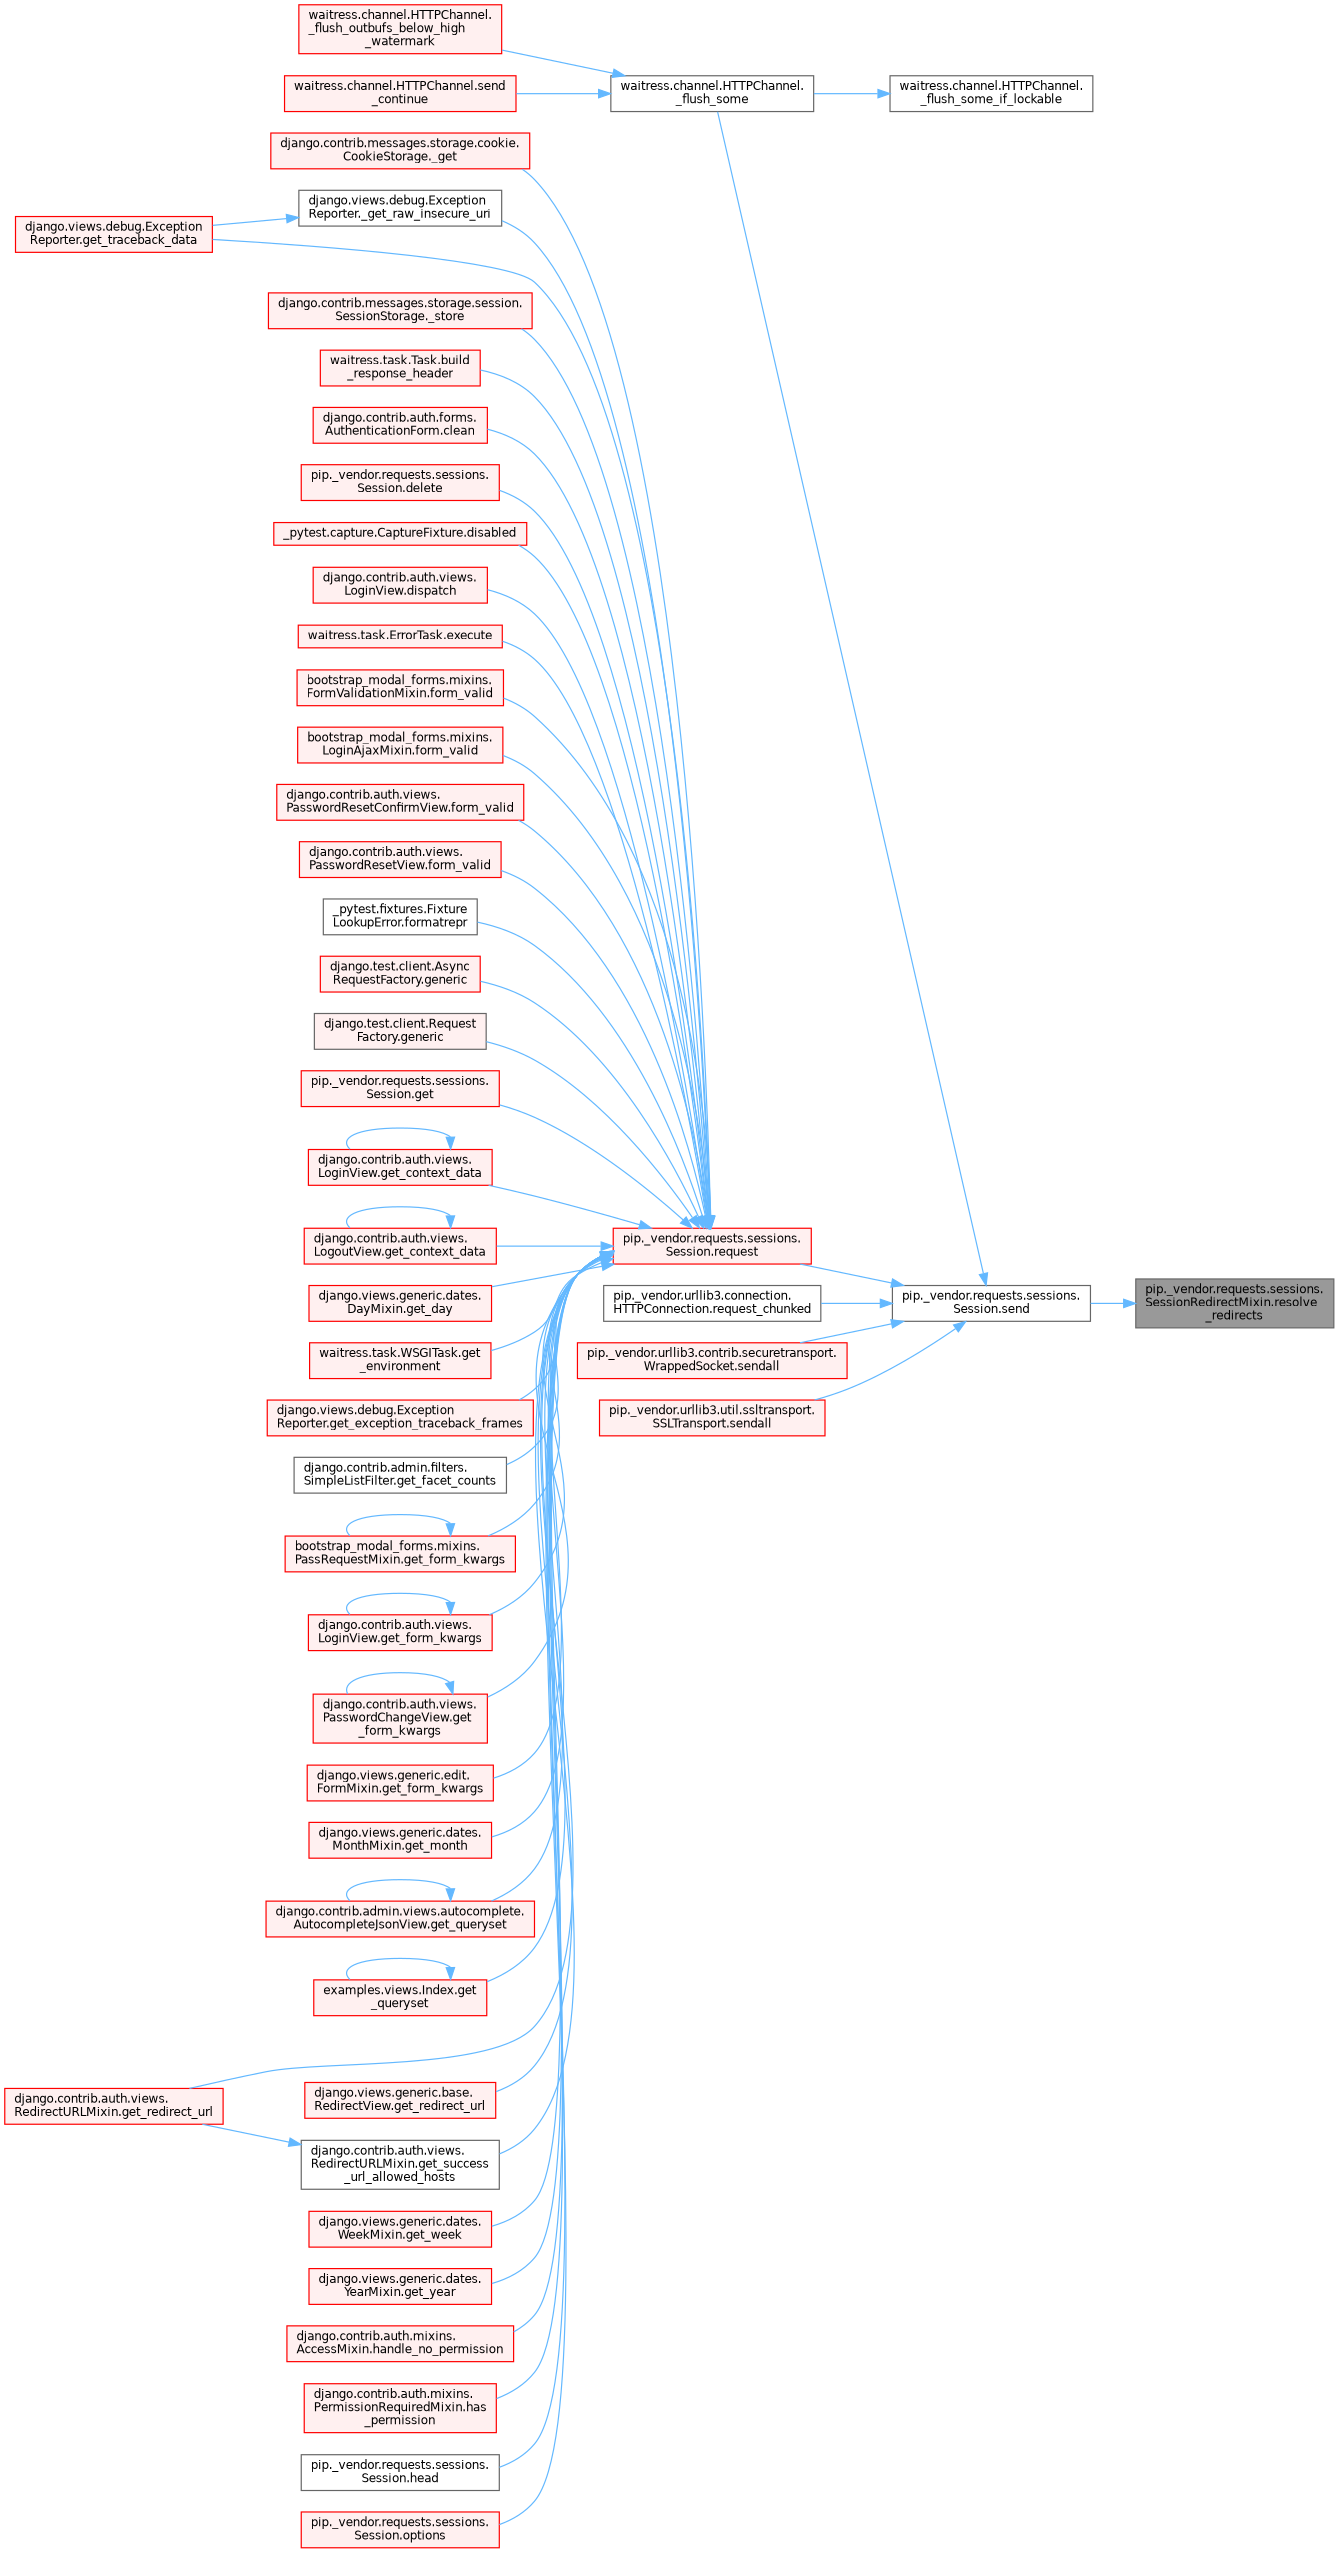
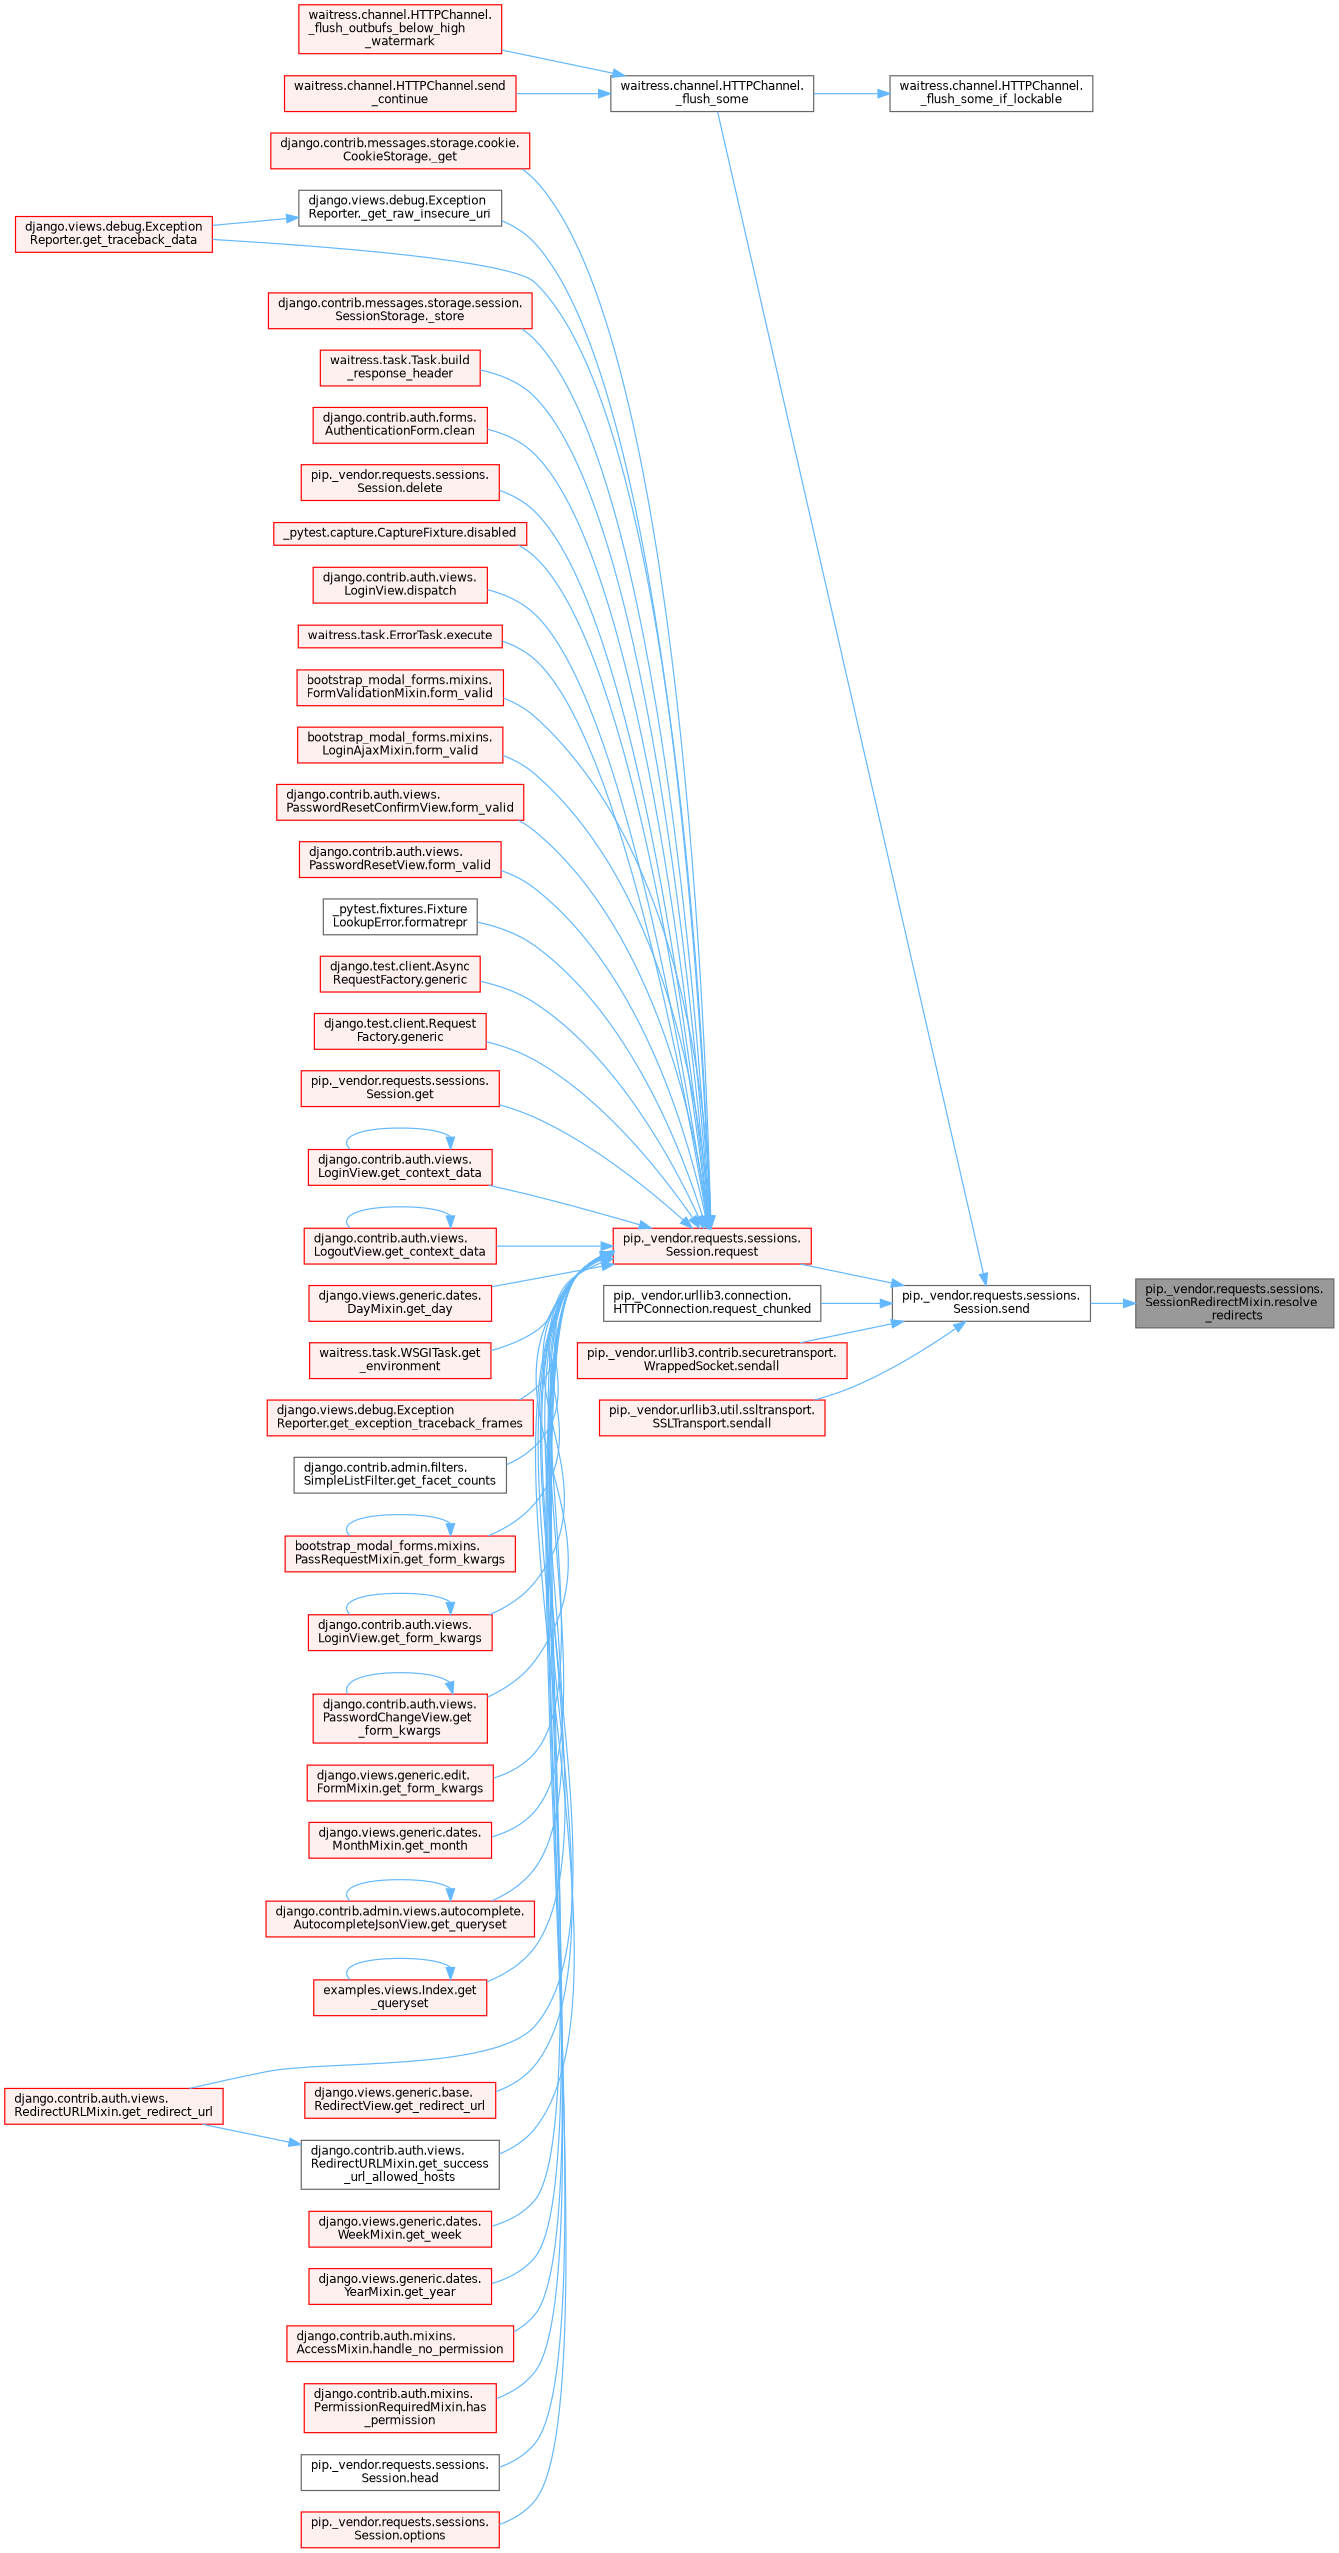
(400, 1031) -> (400, 1031)
